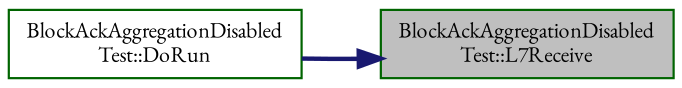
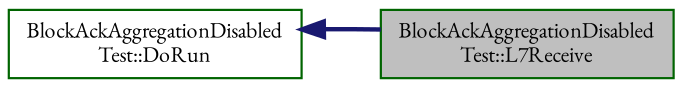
(330, 59) -> (352, 29)
